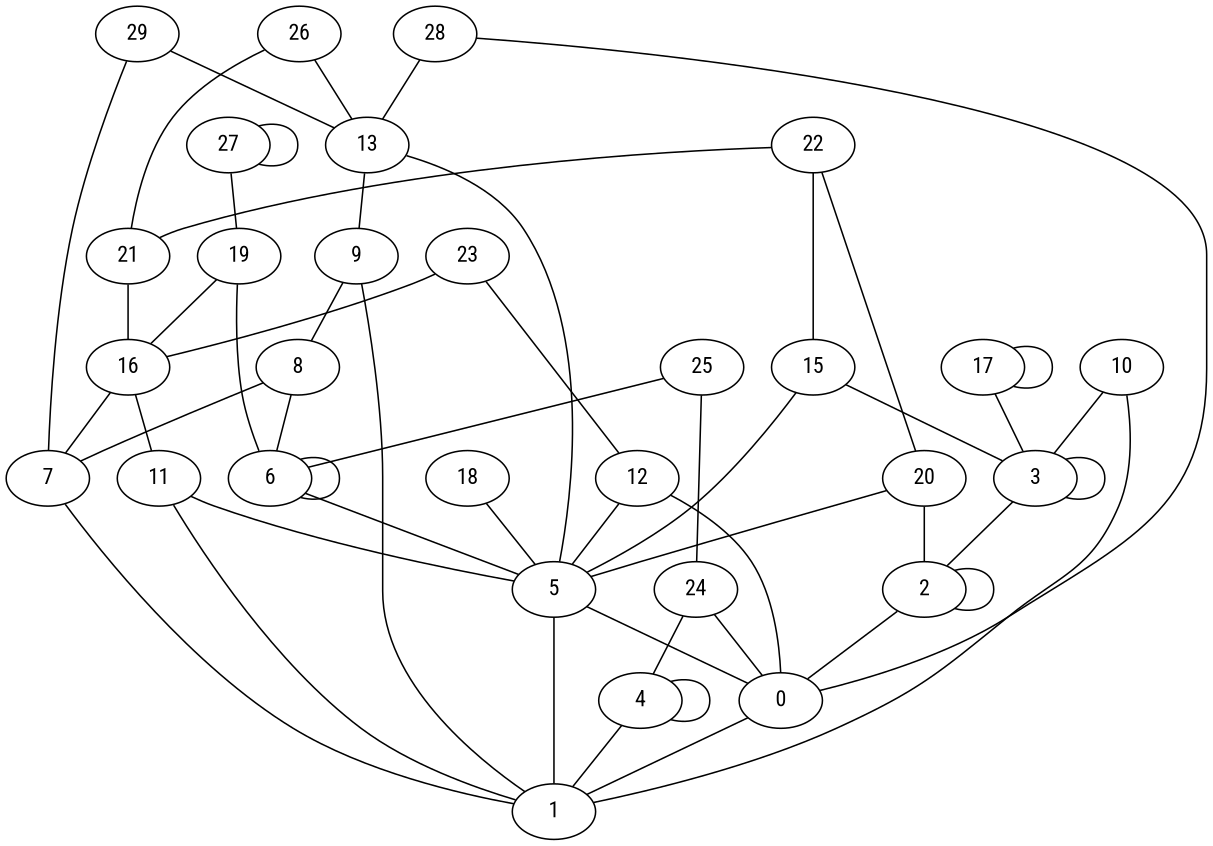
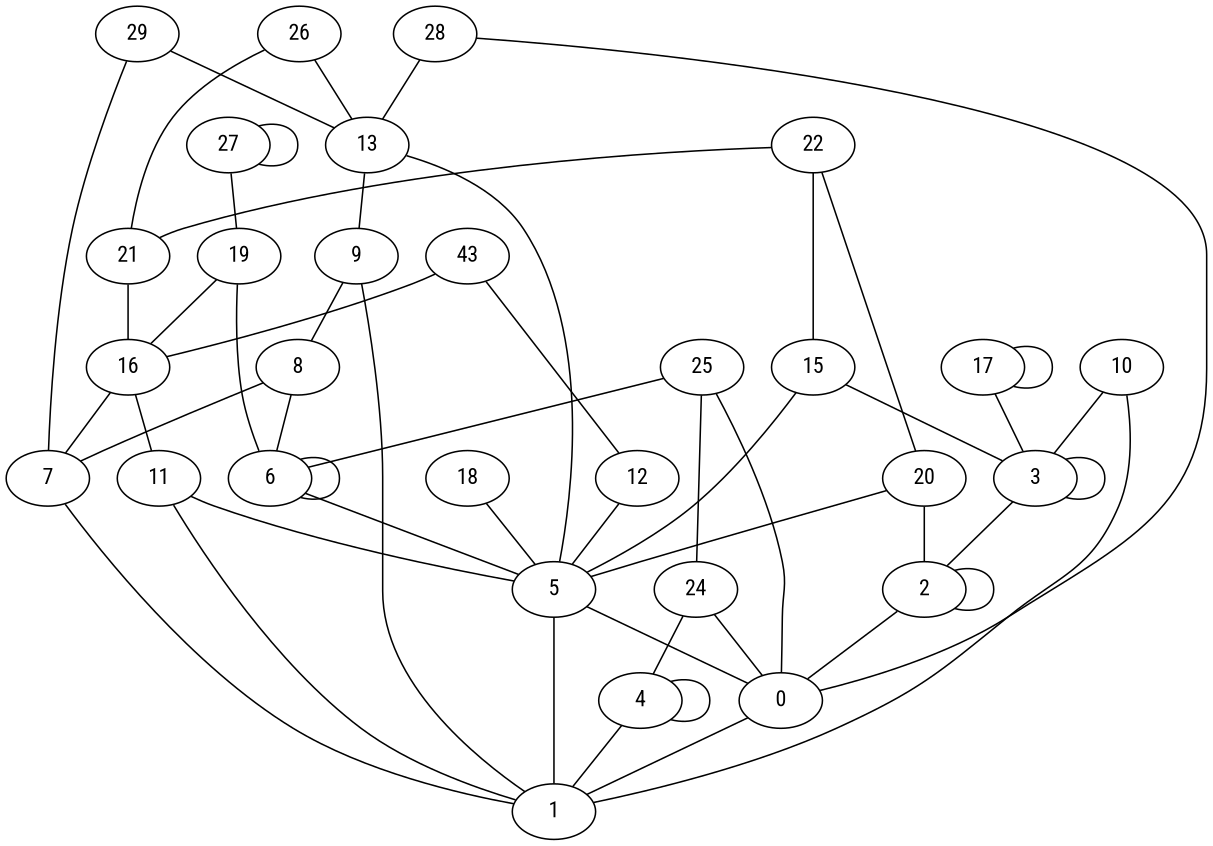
(468, 256) -> (468, 256)
(754, 566) -> (776, 535)
